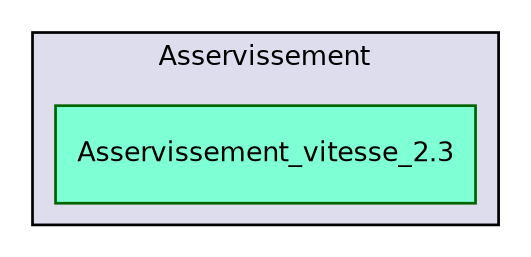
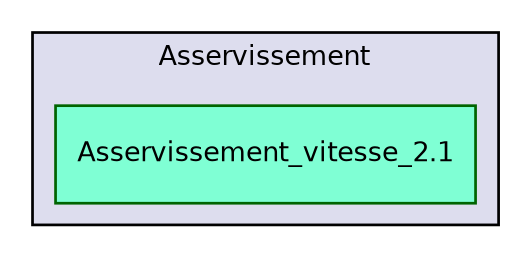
(266, 154) -> (266, 154)
